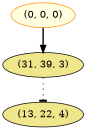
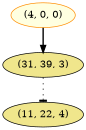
(43, 15) -> (43, 15)
(43, 115) -> (43, 115)
